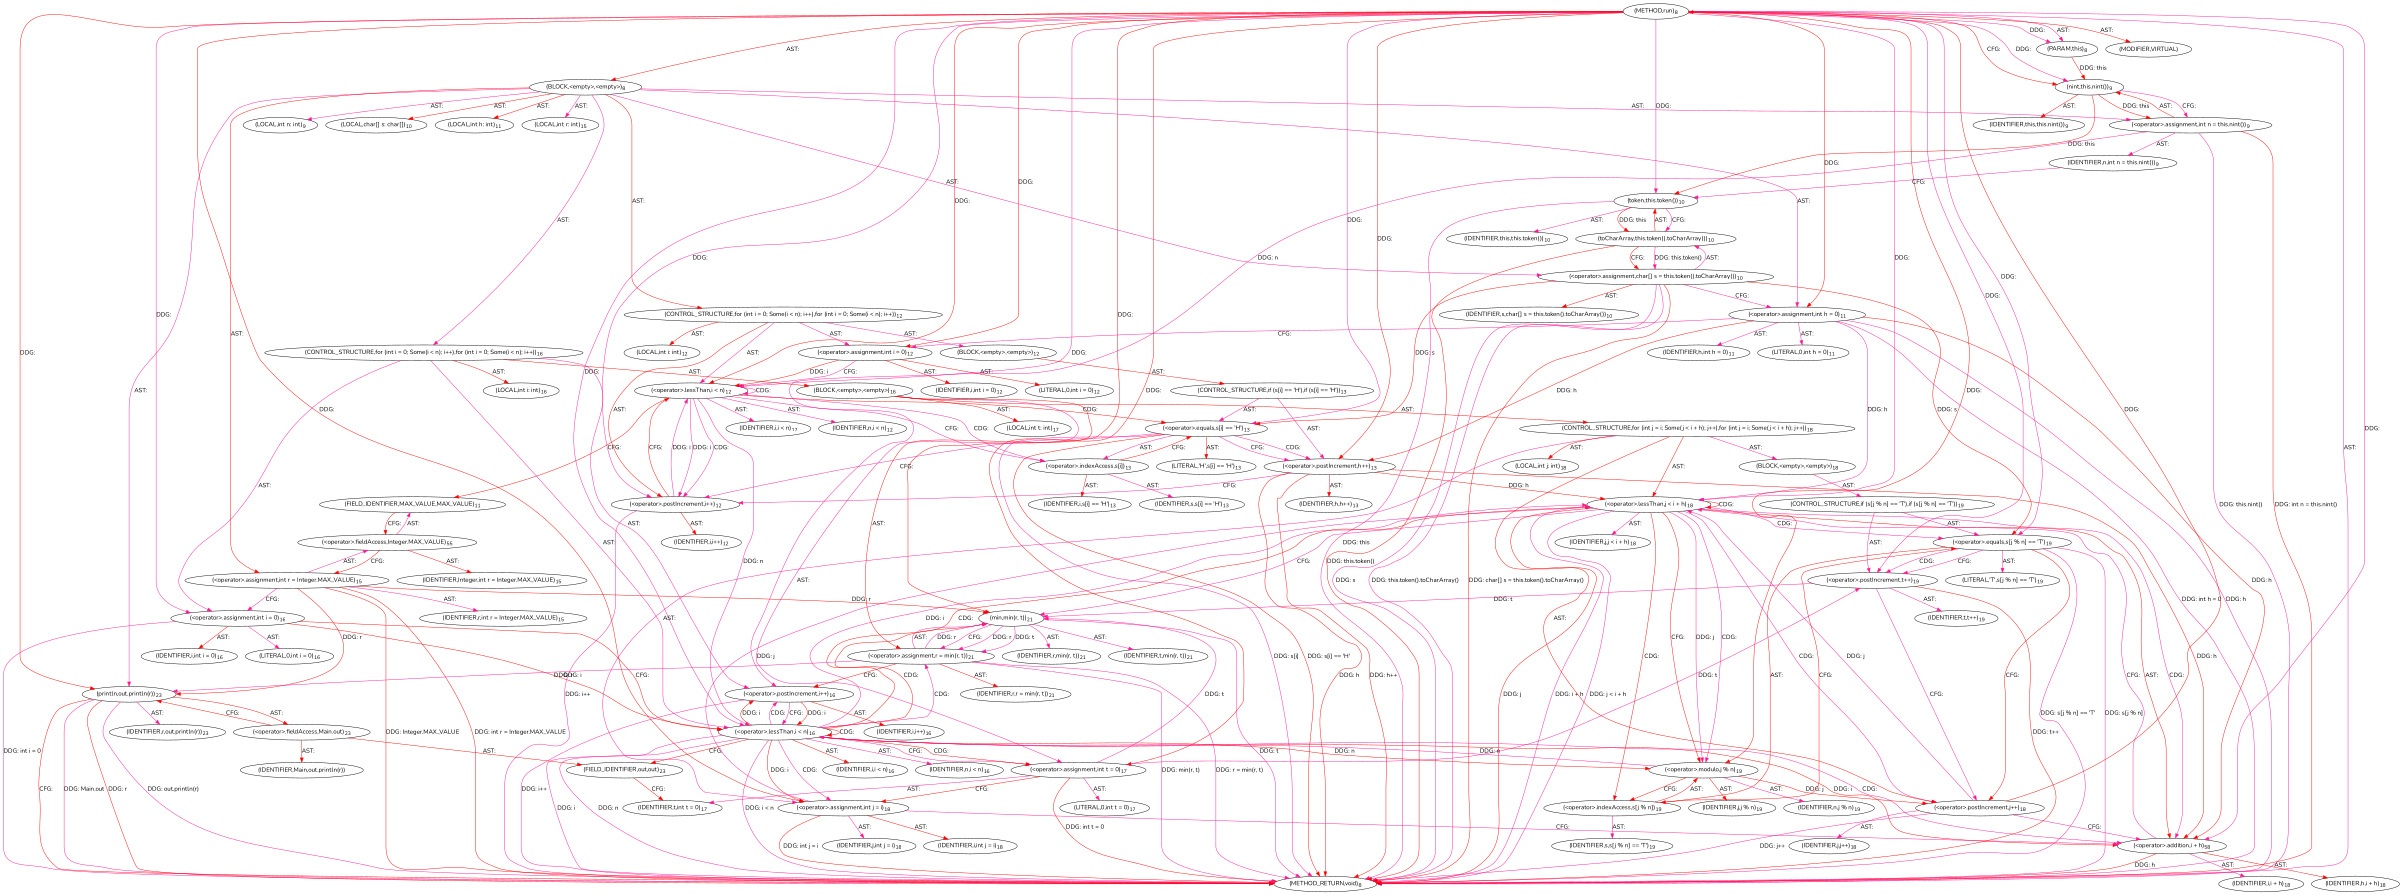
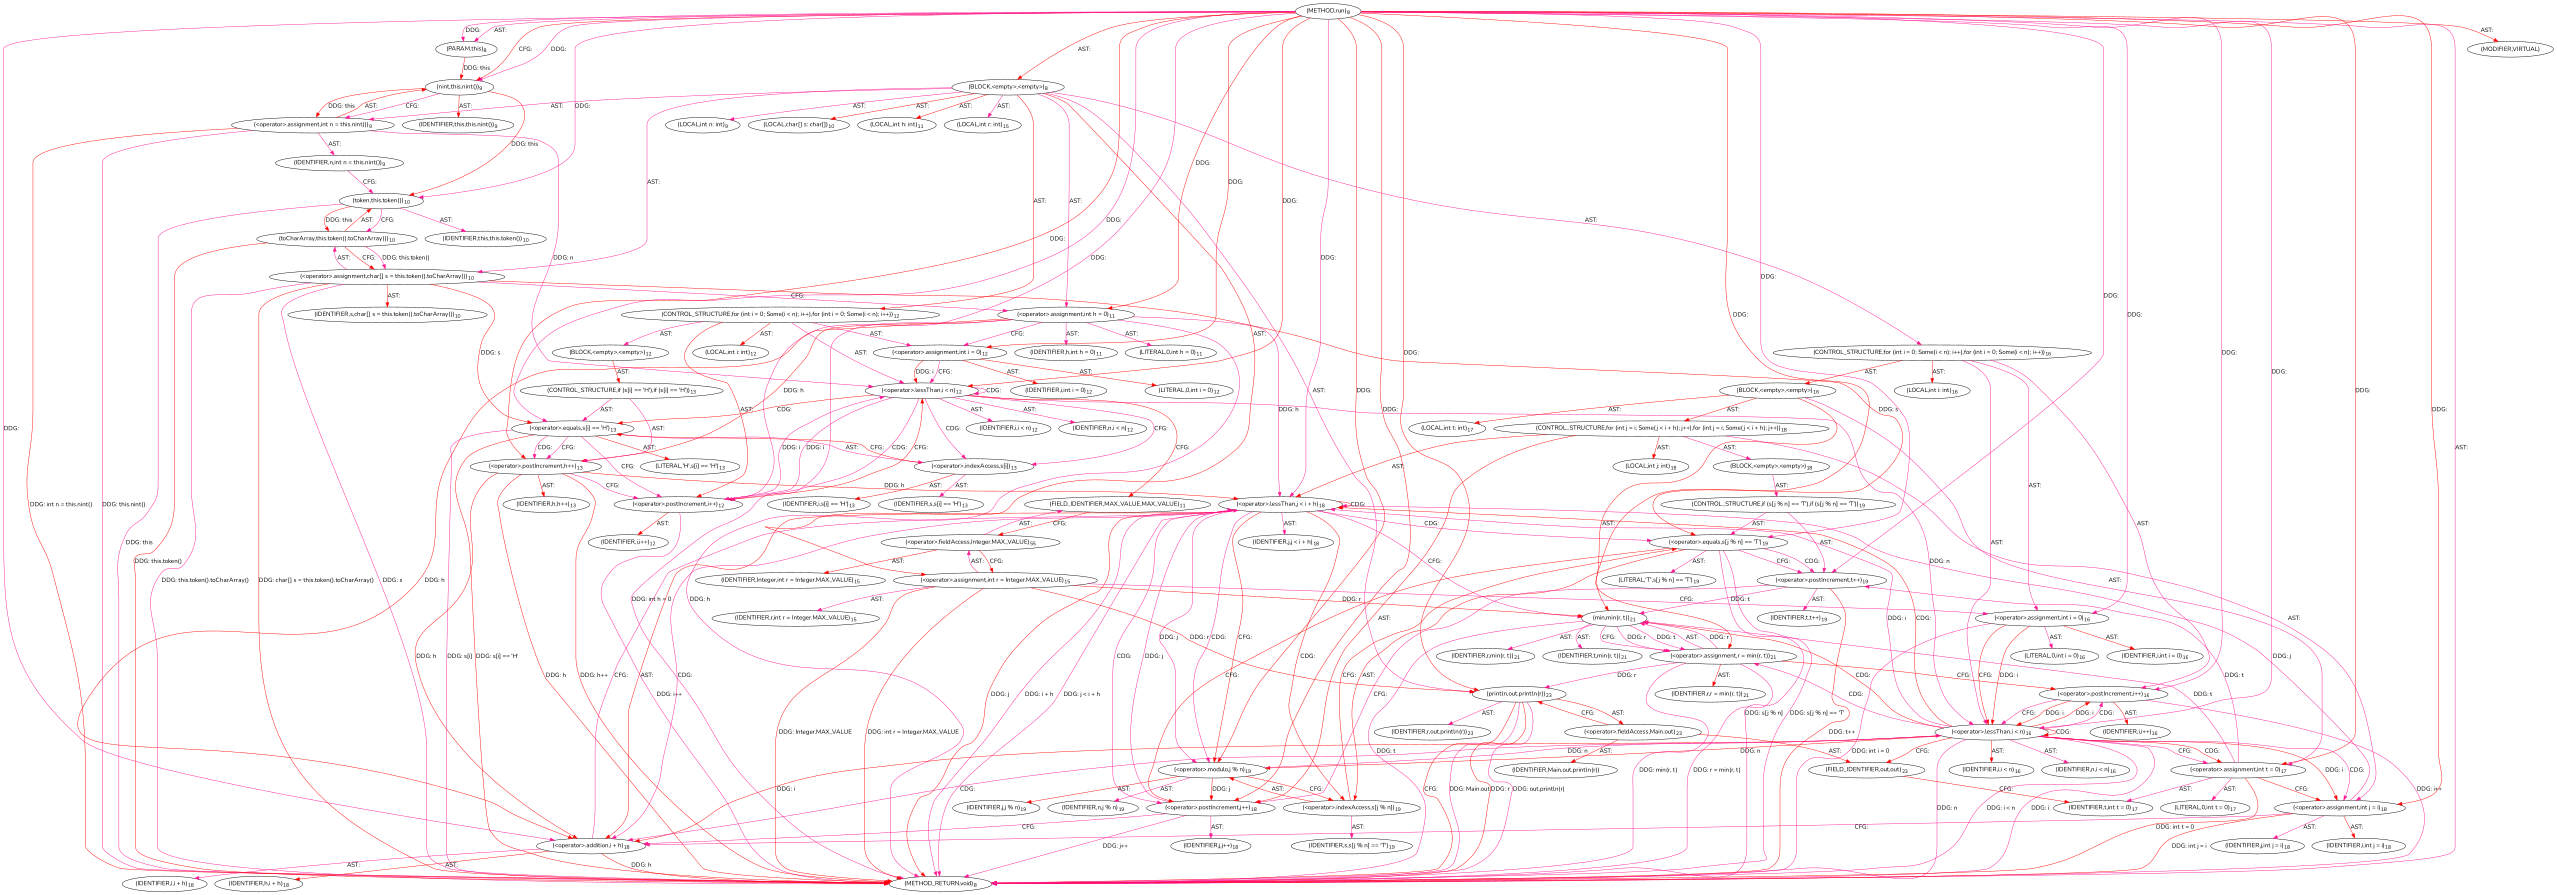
(2079, 345) -> (1389, 432)
(2207, 845) -> (627, 845)
